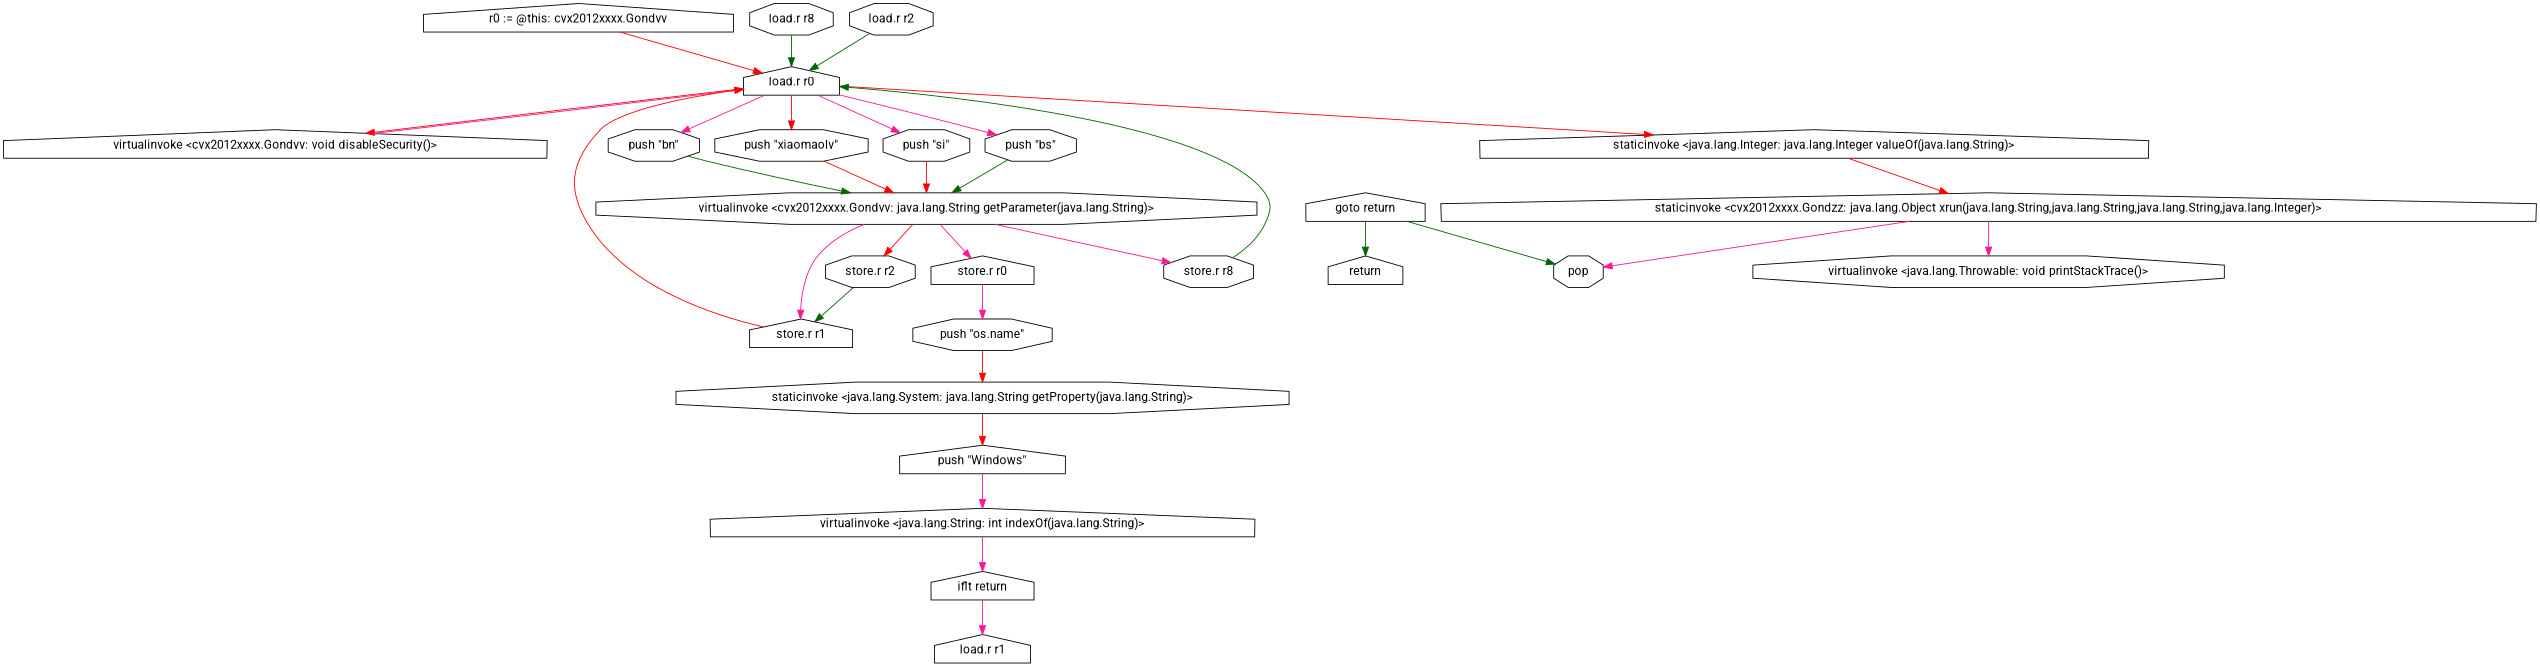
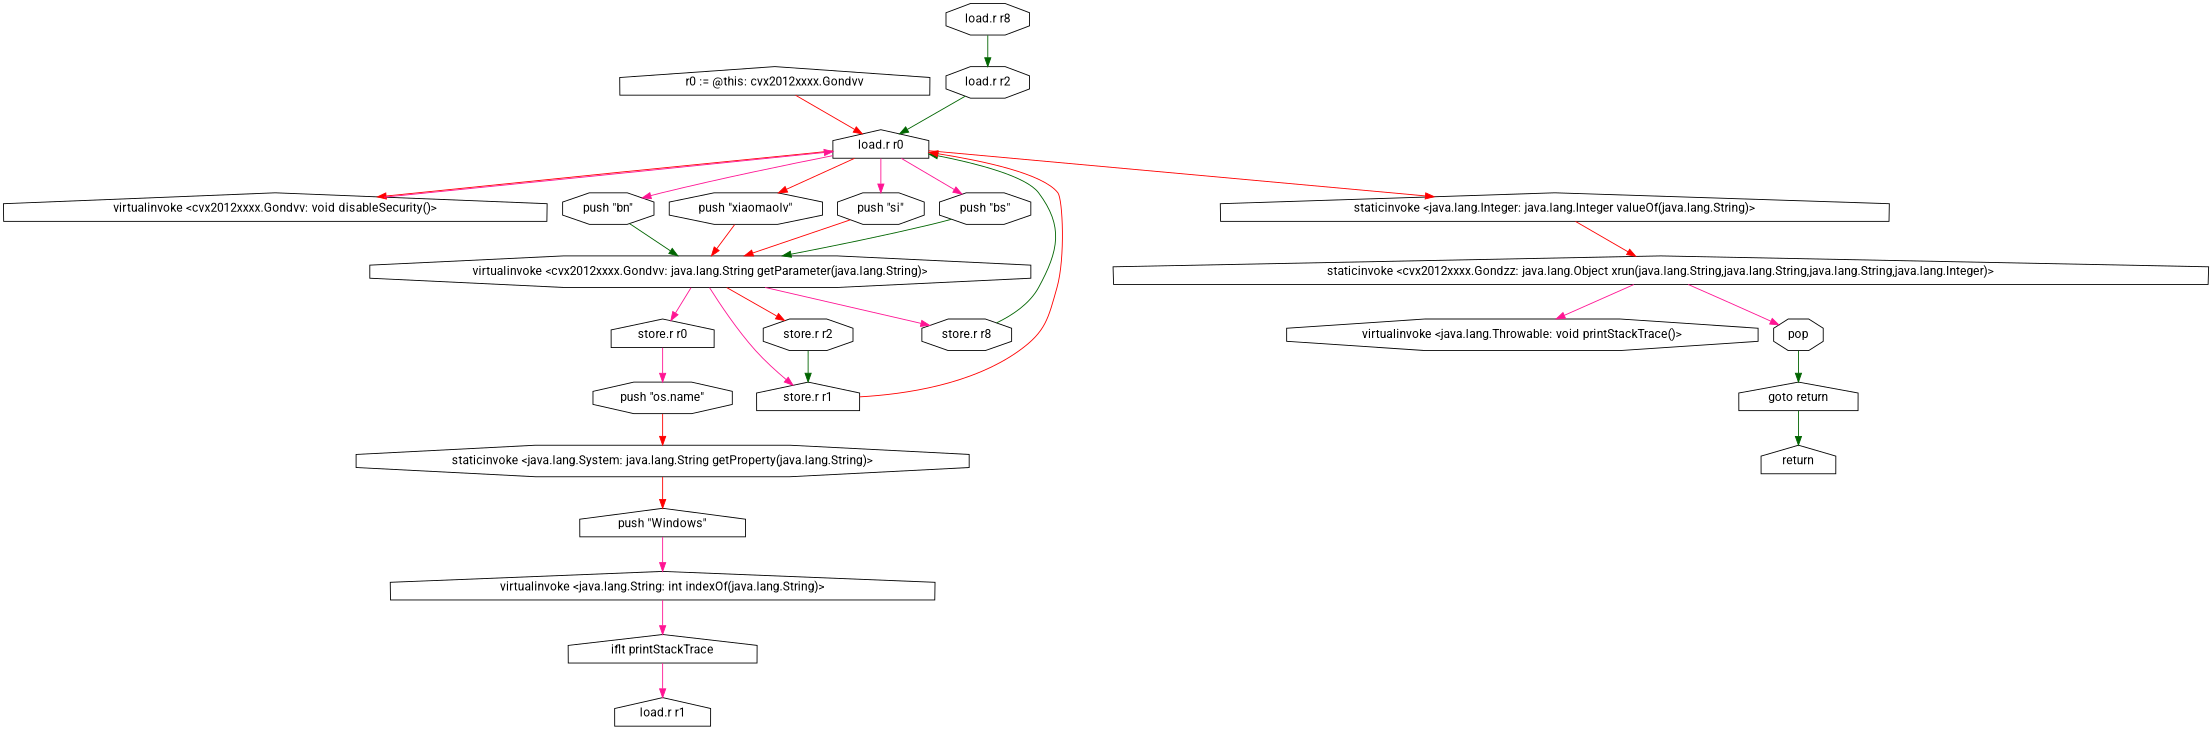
(791, 47) -> (988, 47)
(1477, 241) -> (1798, 362)
(983, 587) -> (663, 650)
